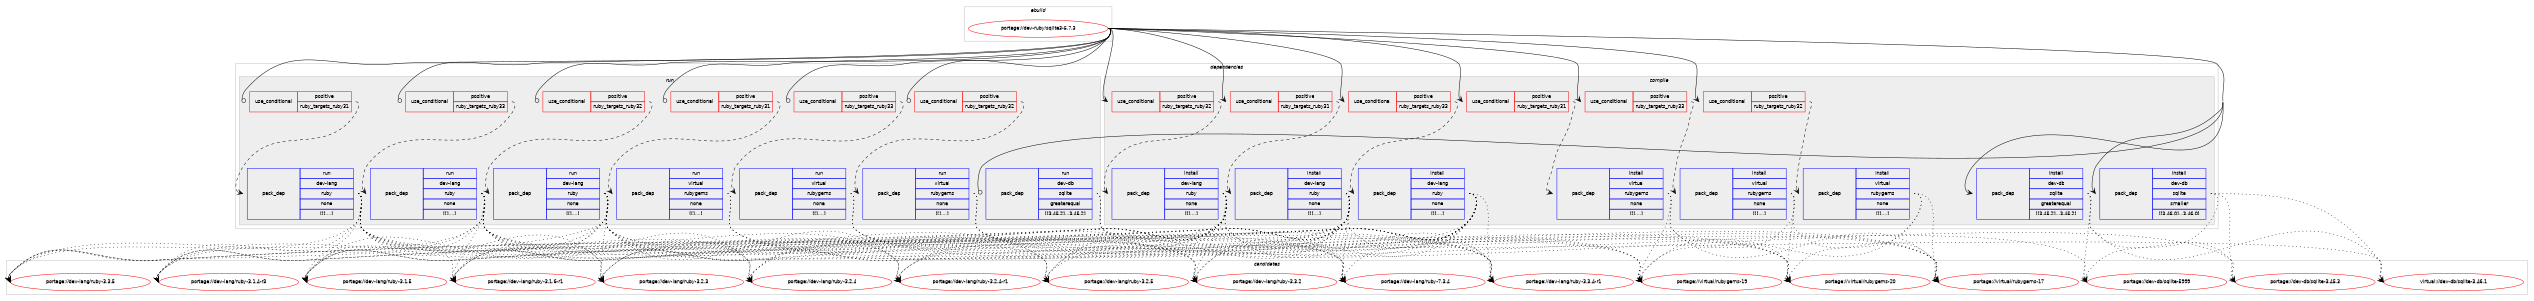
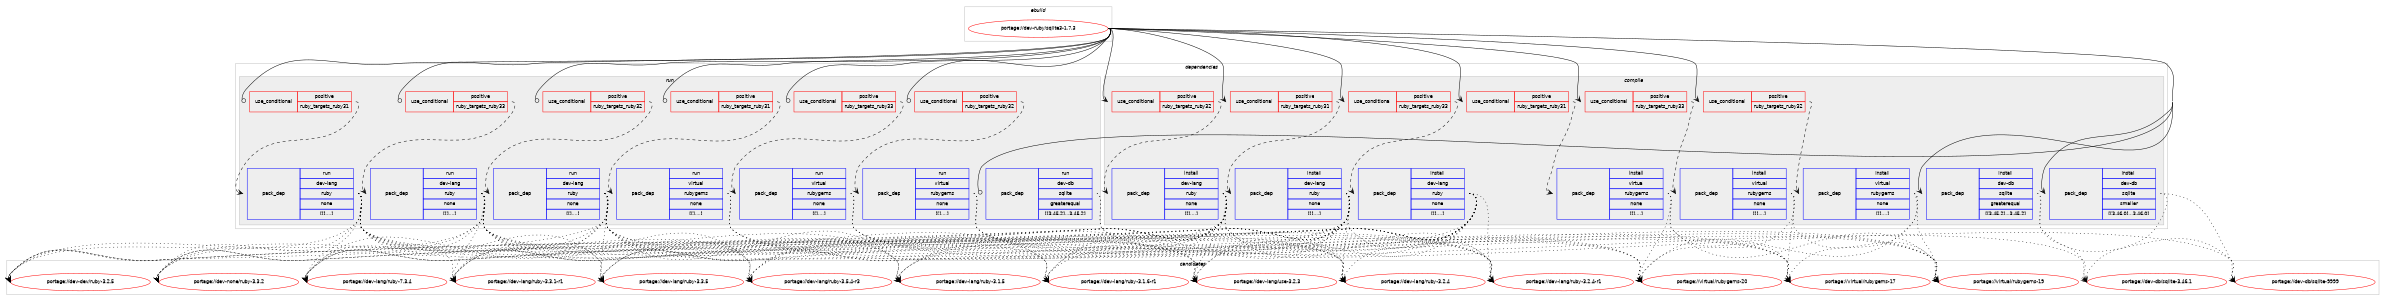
(1038, 29) -> (1038, 29)
(229, 282) -> (822, 282)
(674, 282) -> (1267, 282)
(1119, 282) -> (80, 282)
(1267, 282) -> (229, 282)
(1564, 282) -> (525, 282)
(2157, 282) -> (2305, 282)
(2305, 282) -> none
(2454, 282) -> (2157, 282)
